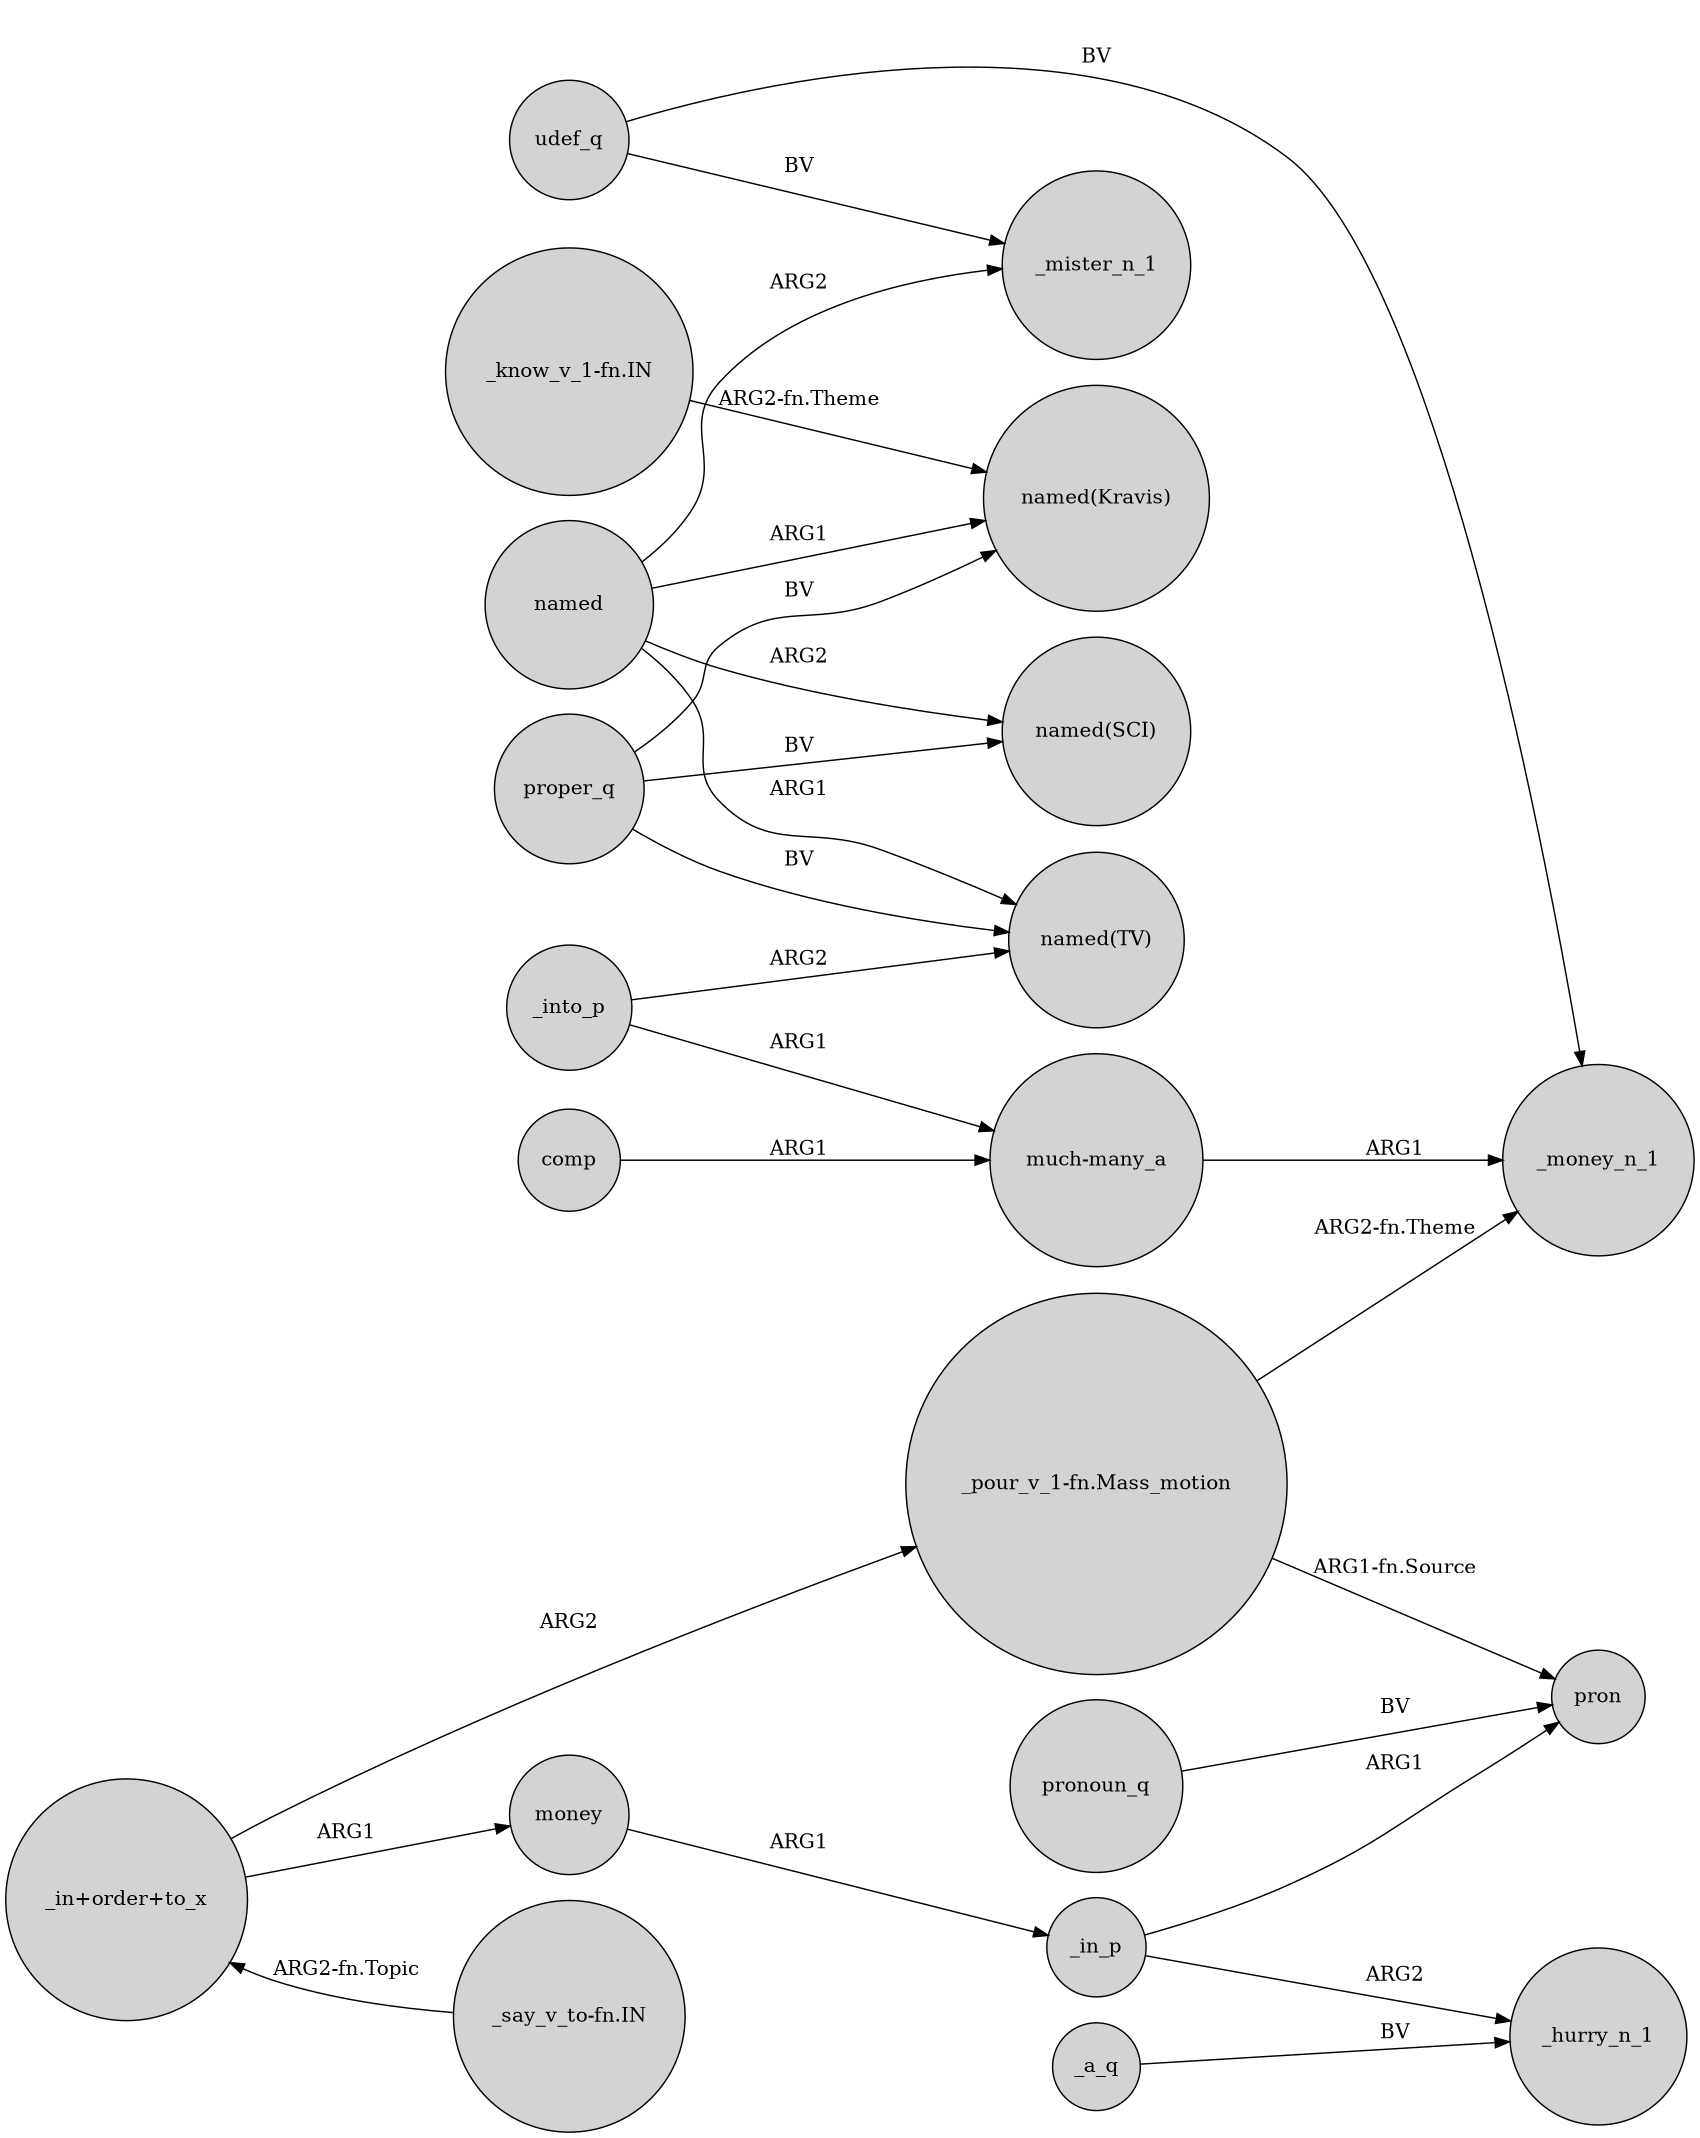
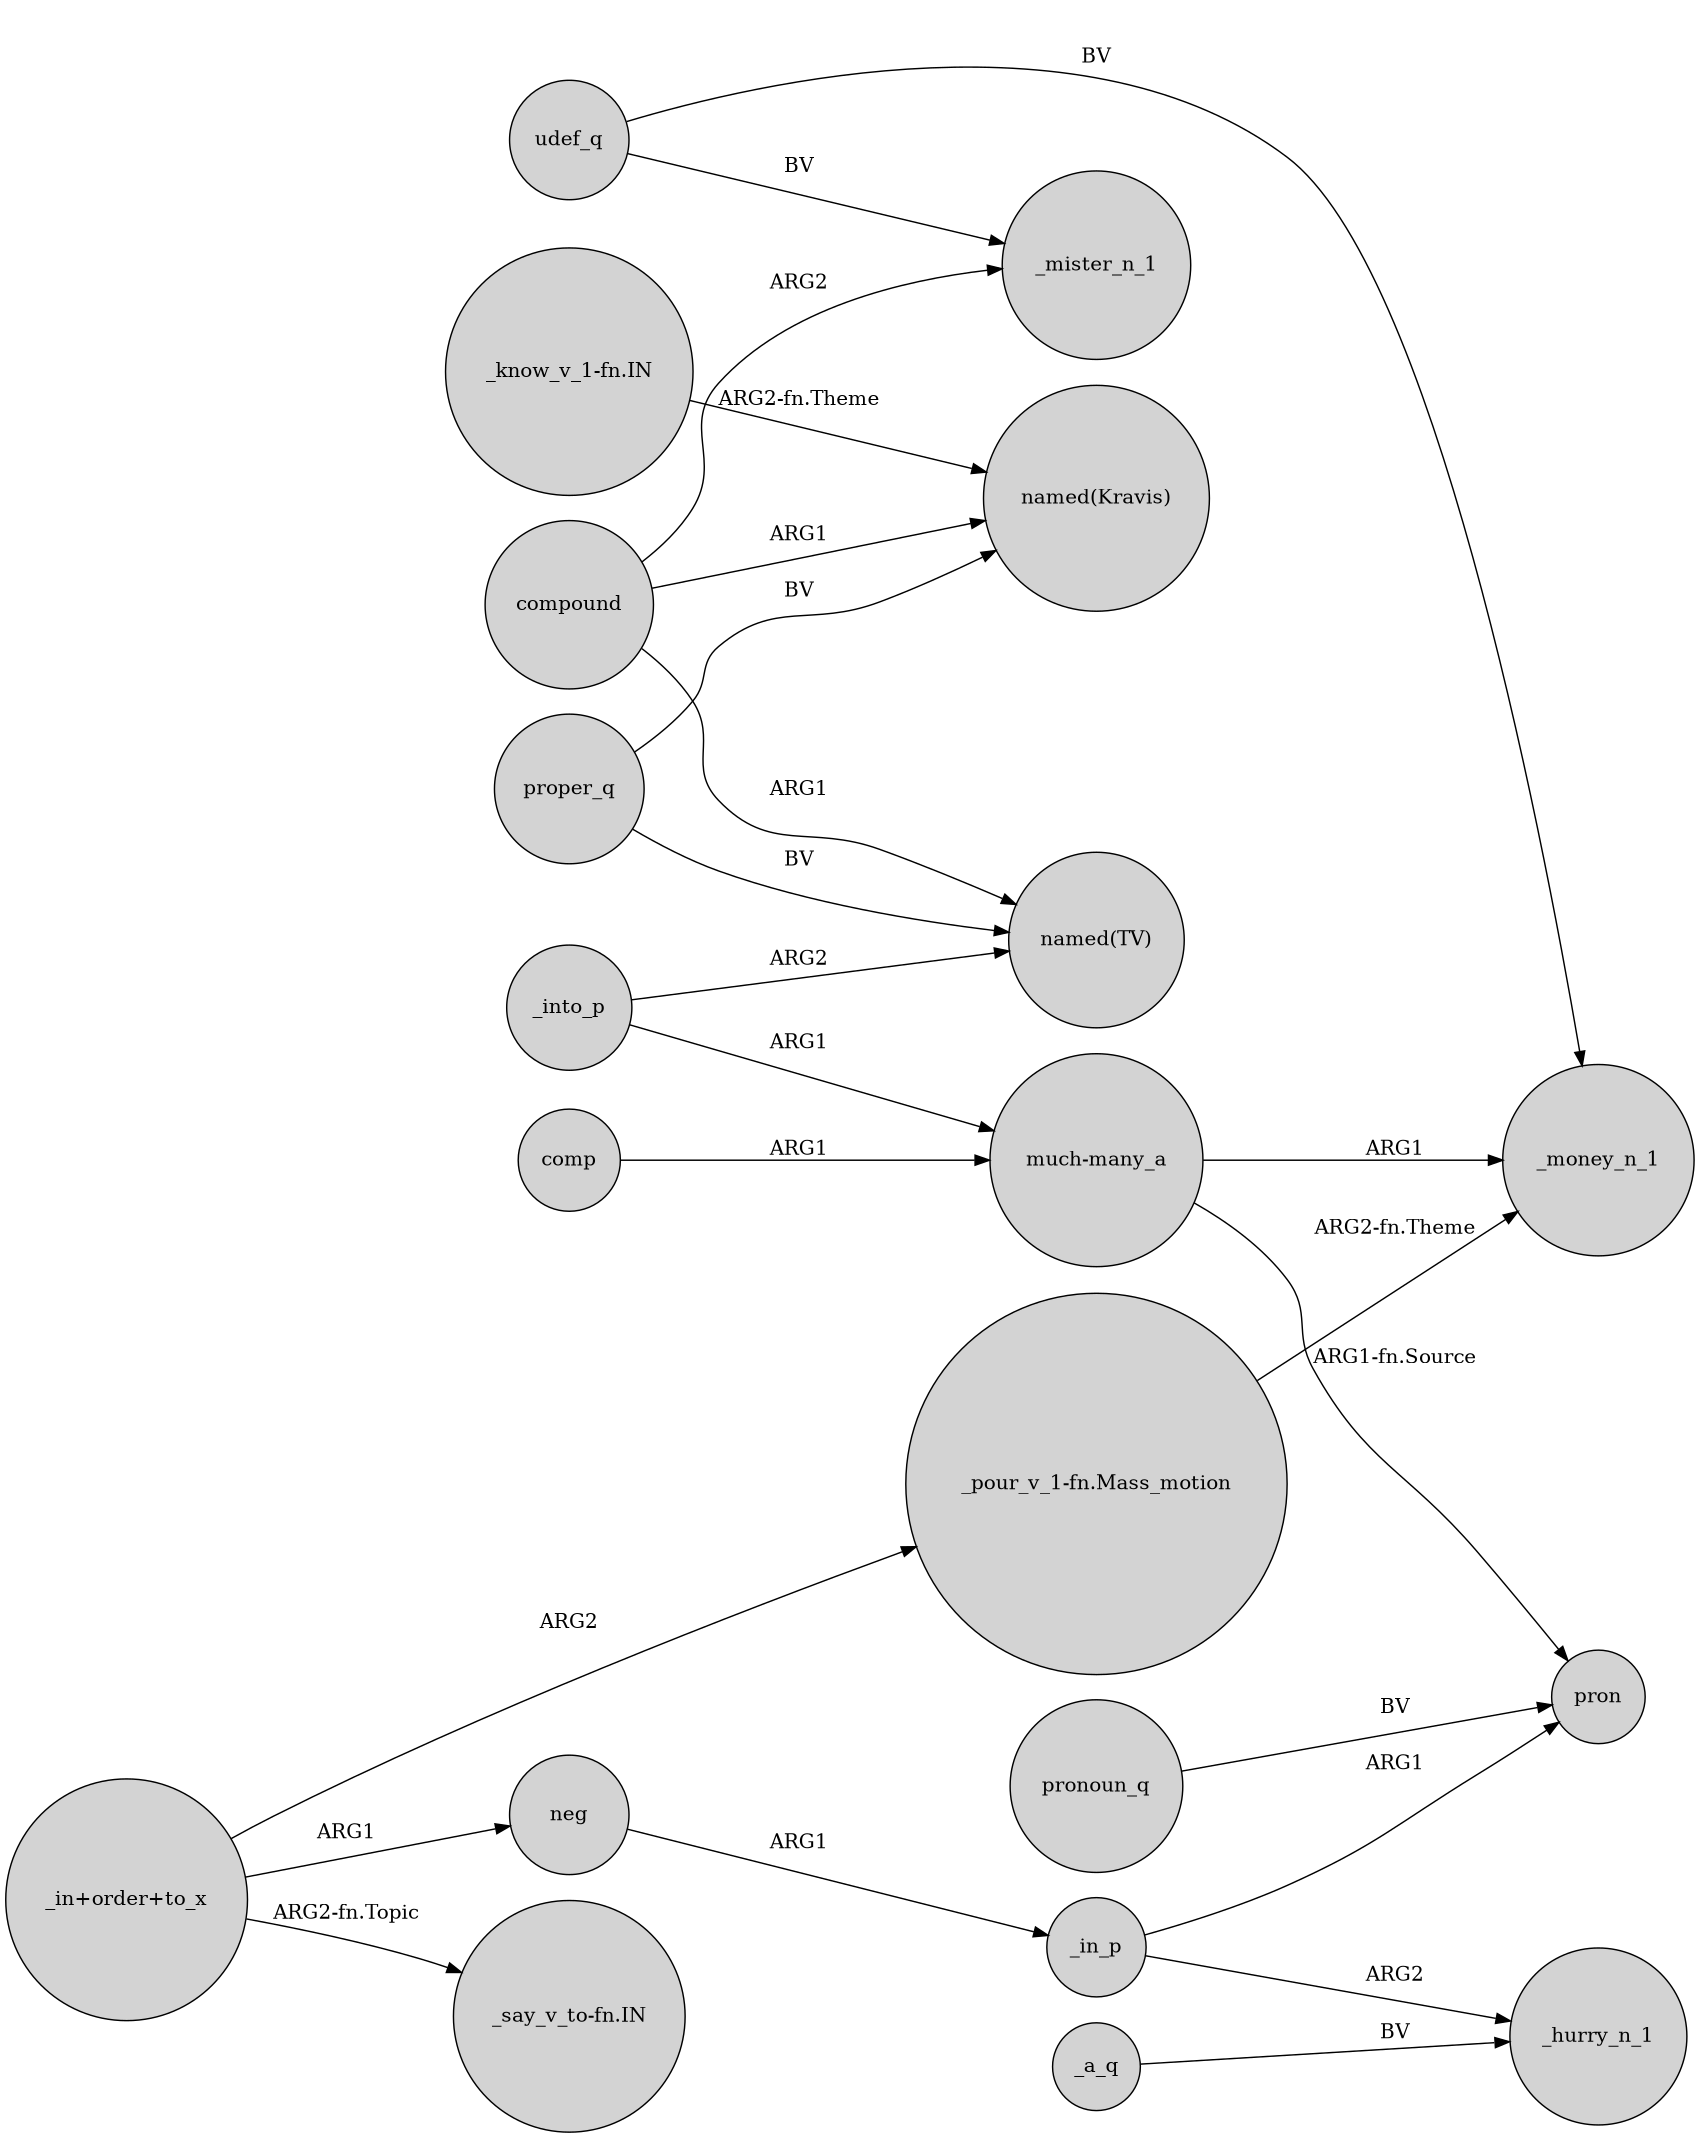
(569, 605) -> (569, 605)
(1096, 731) -> none
(1407, 1616) -> (1358, 1434)
(569, 1815) -> (569, 1815)
(346, 1999) -> (348, 1940)
